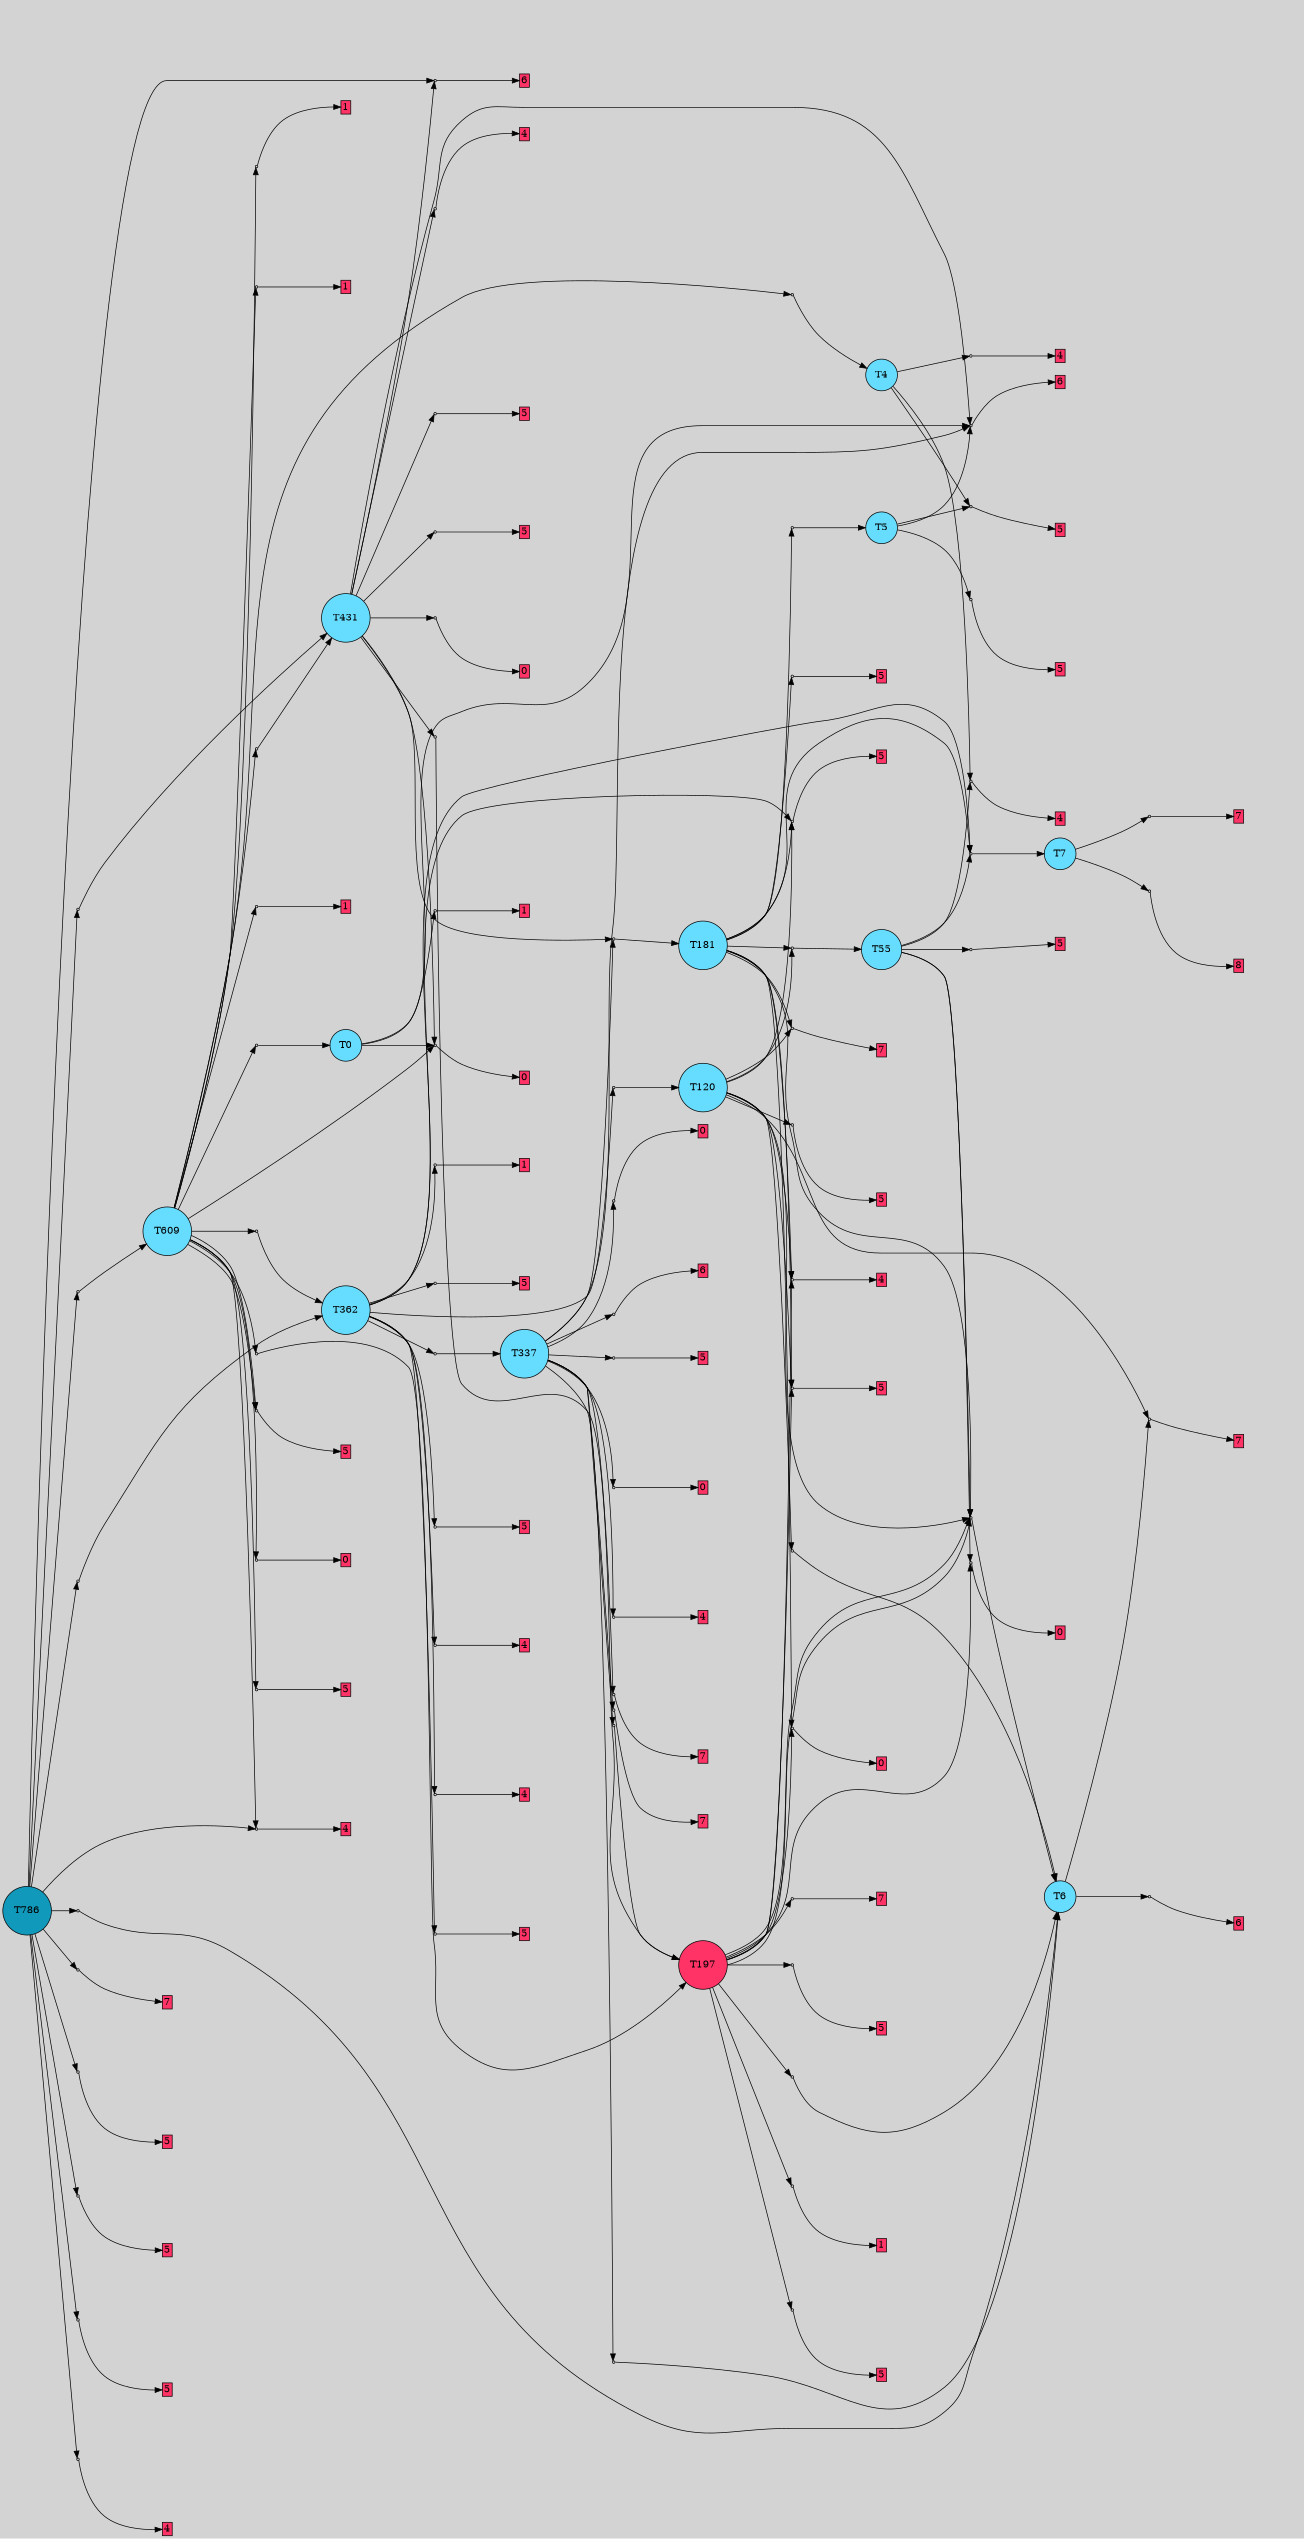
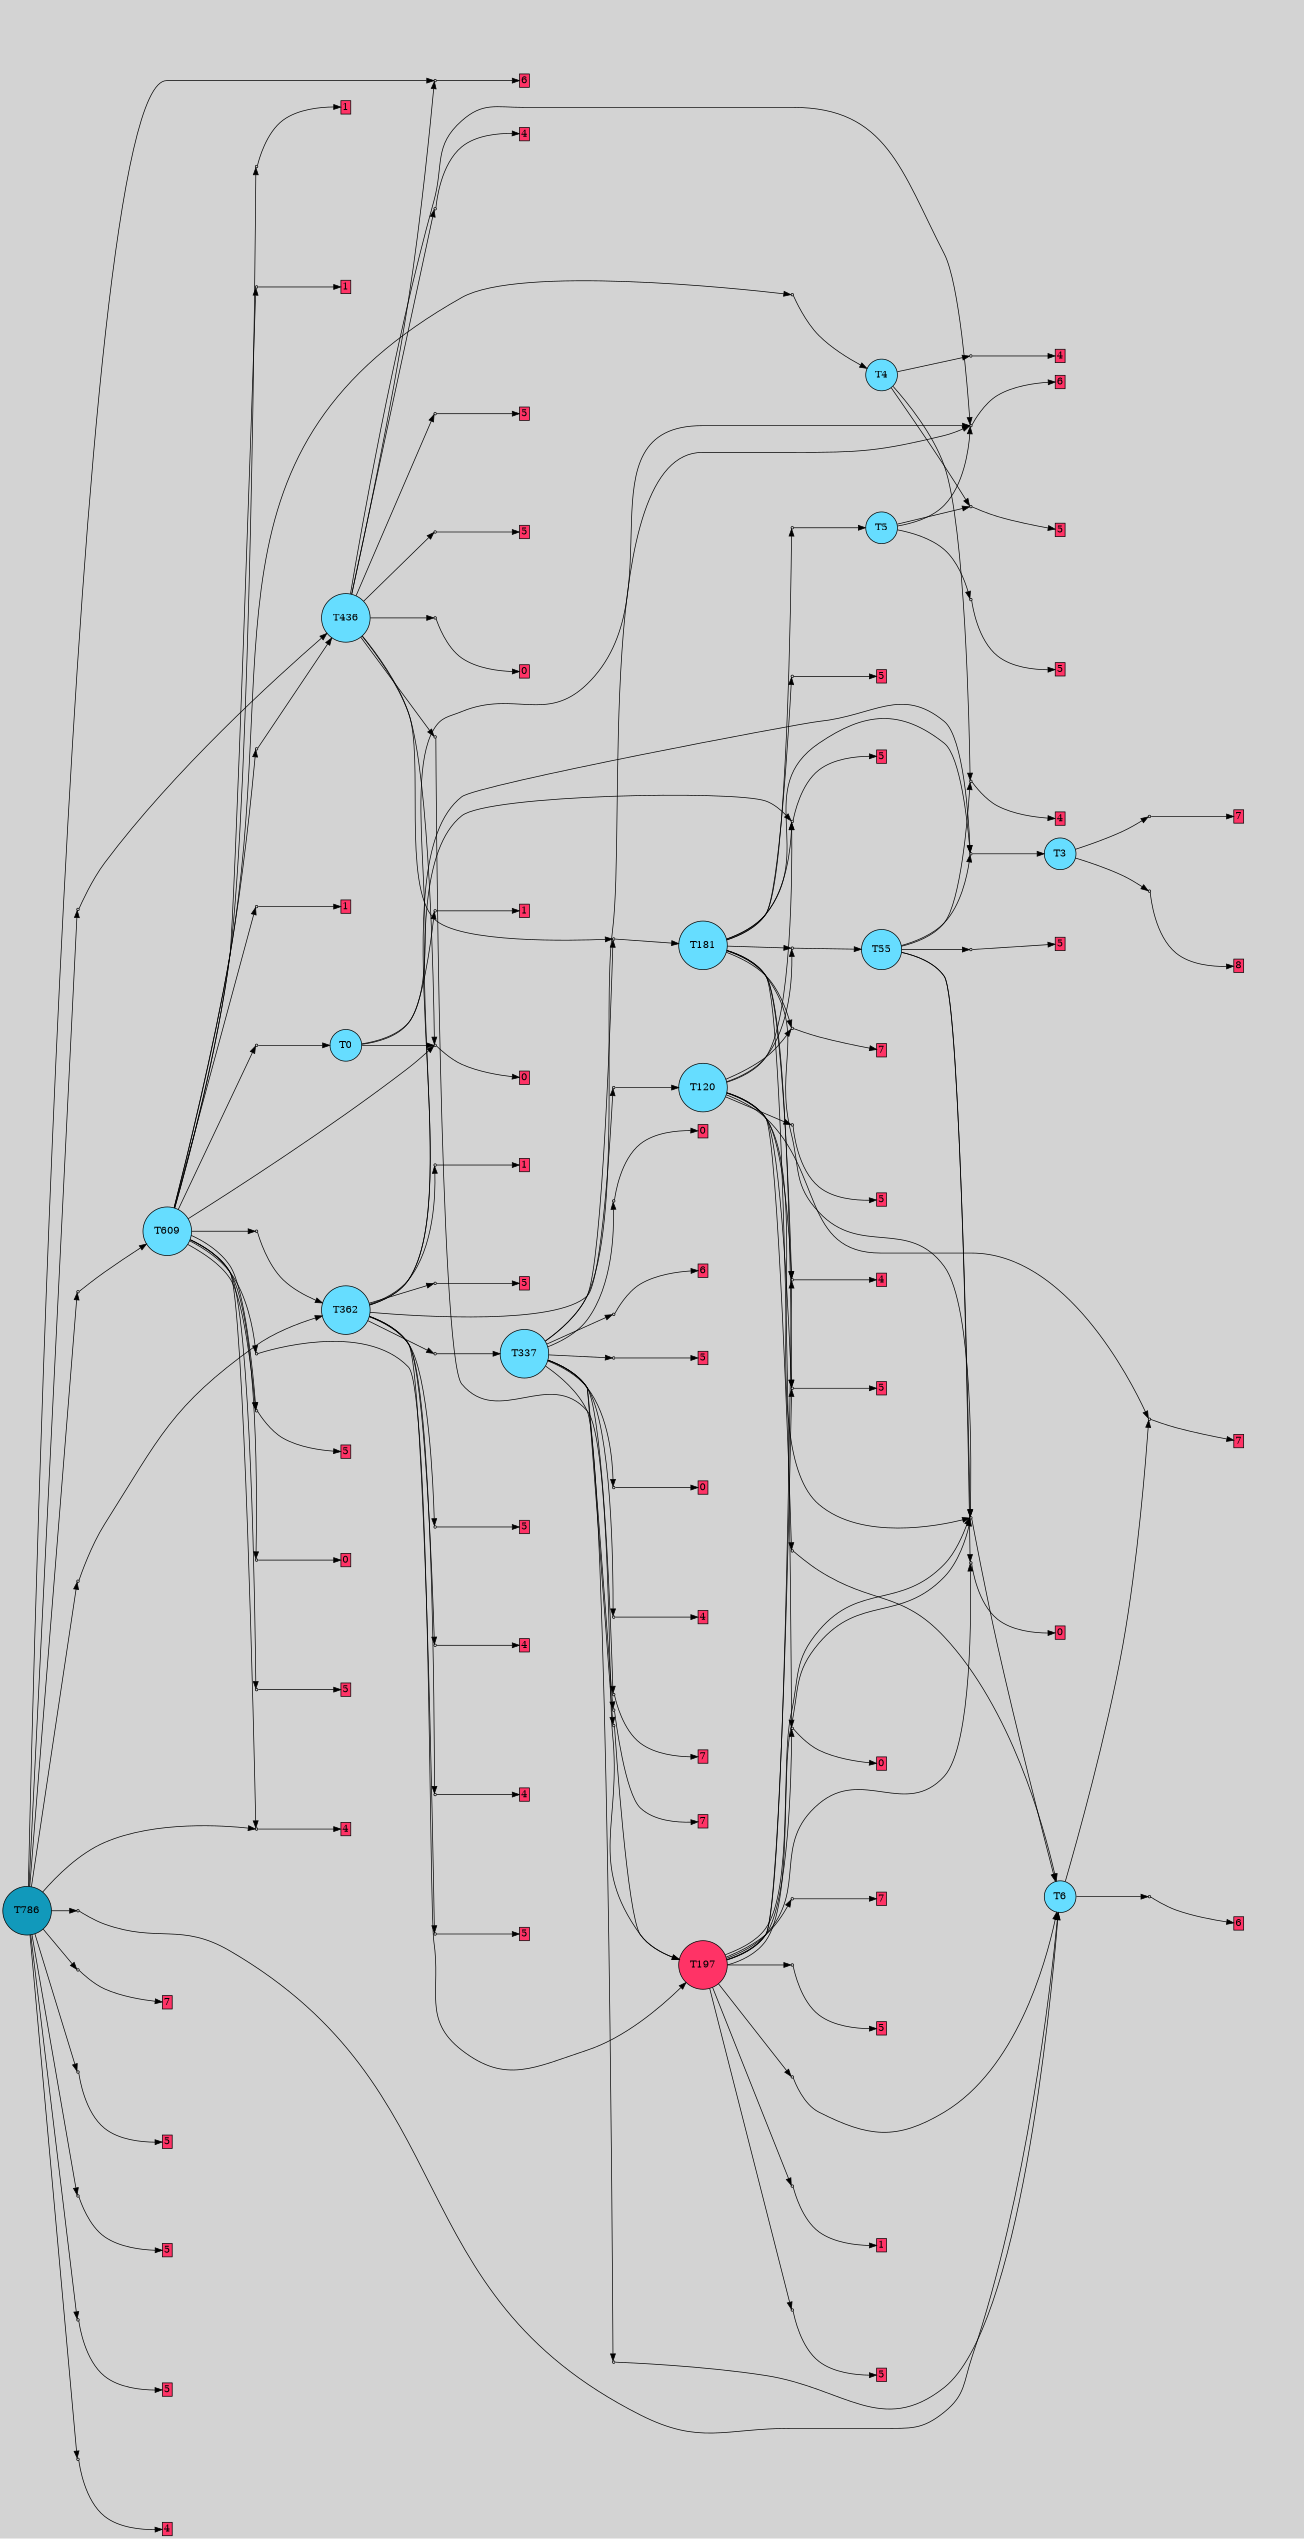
(346, 618) -> (346, 618)
(1060, 854) -> (1060, 854)
